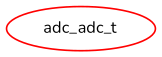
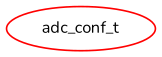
(81, 29) -> (81, 29)
